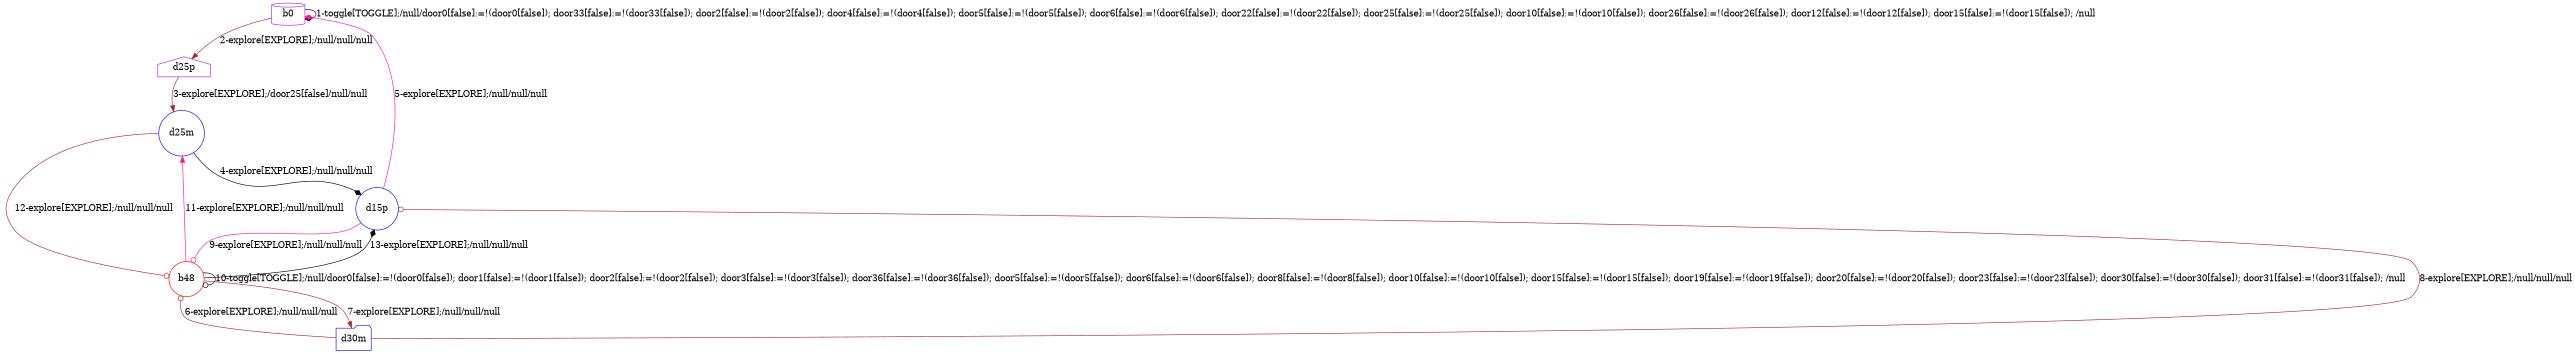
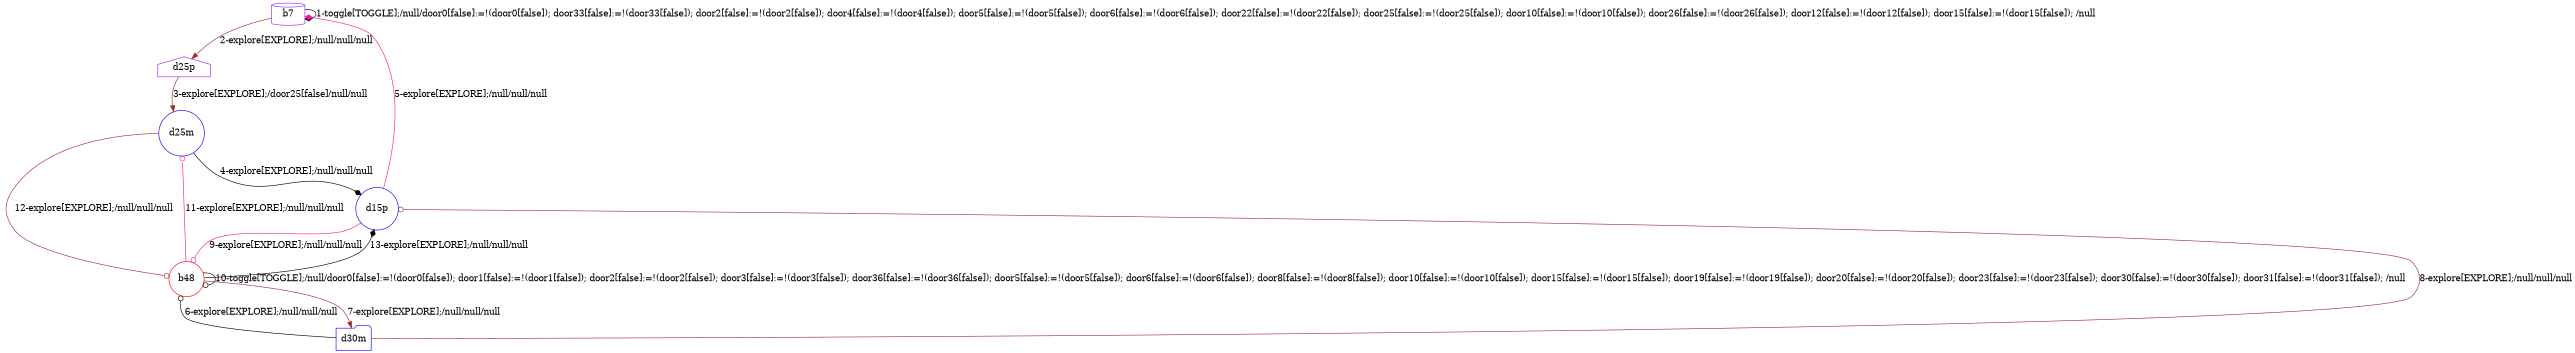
(288, 14) -> (288, 14)
(184, 212) -> (184, 212)
(251, 331) -> (251, 331)
